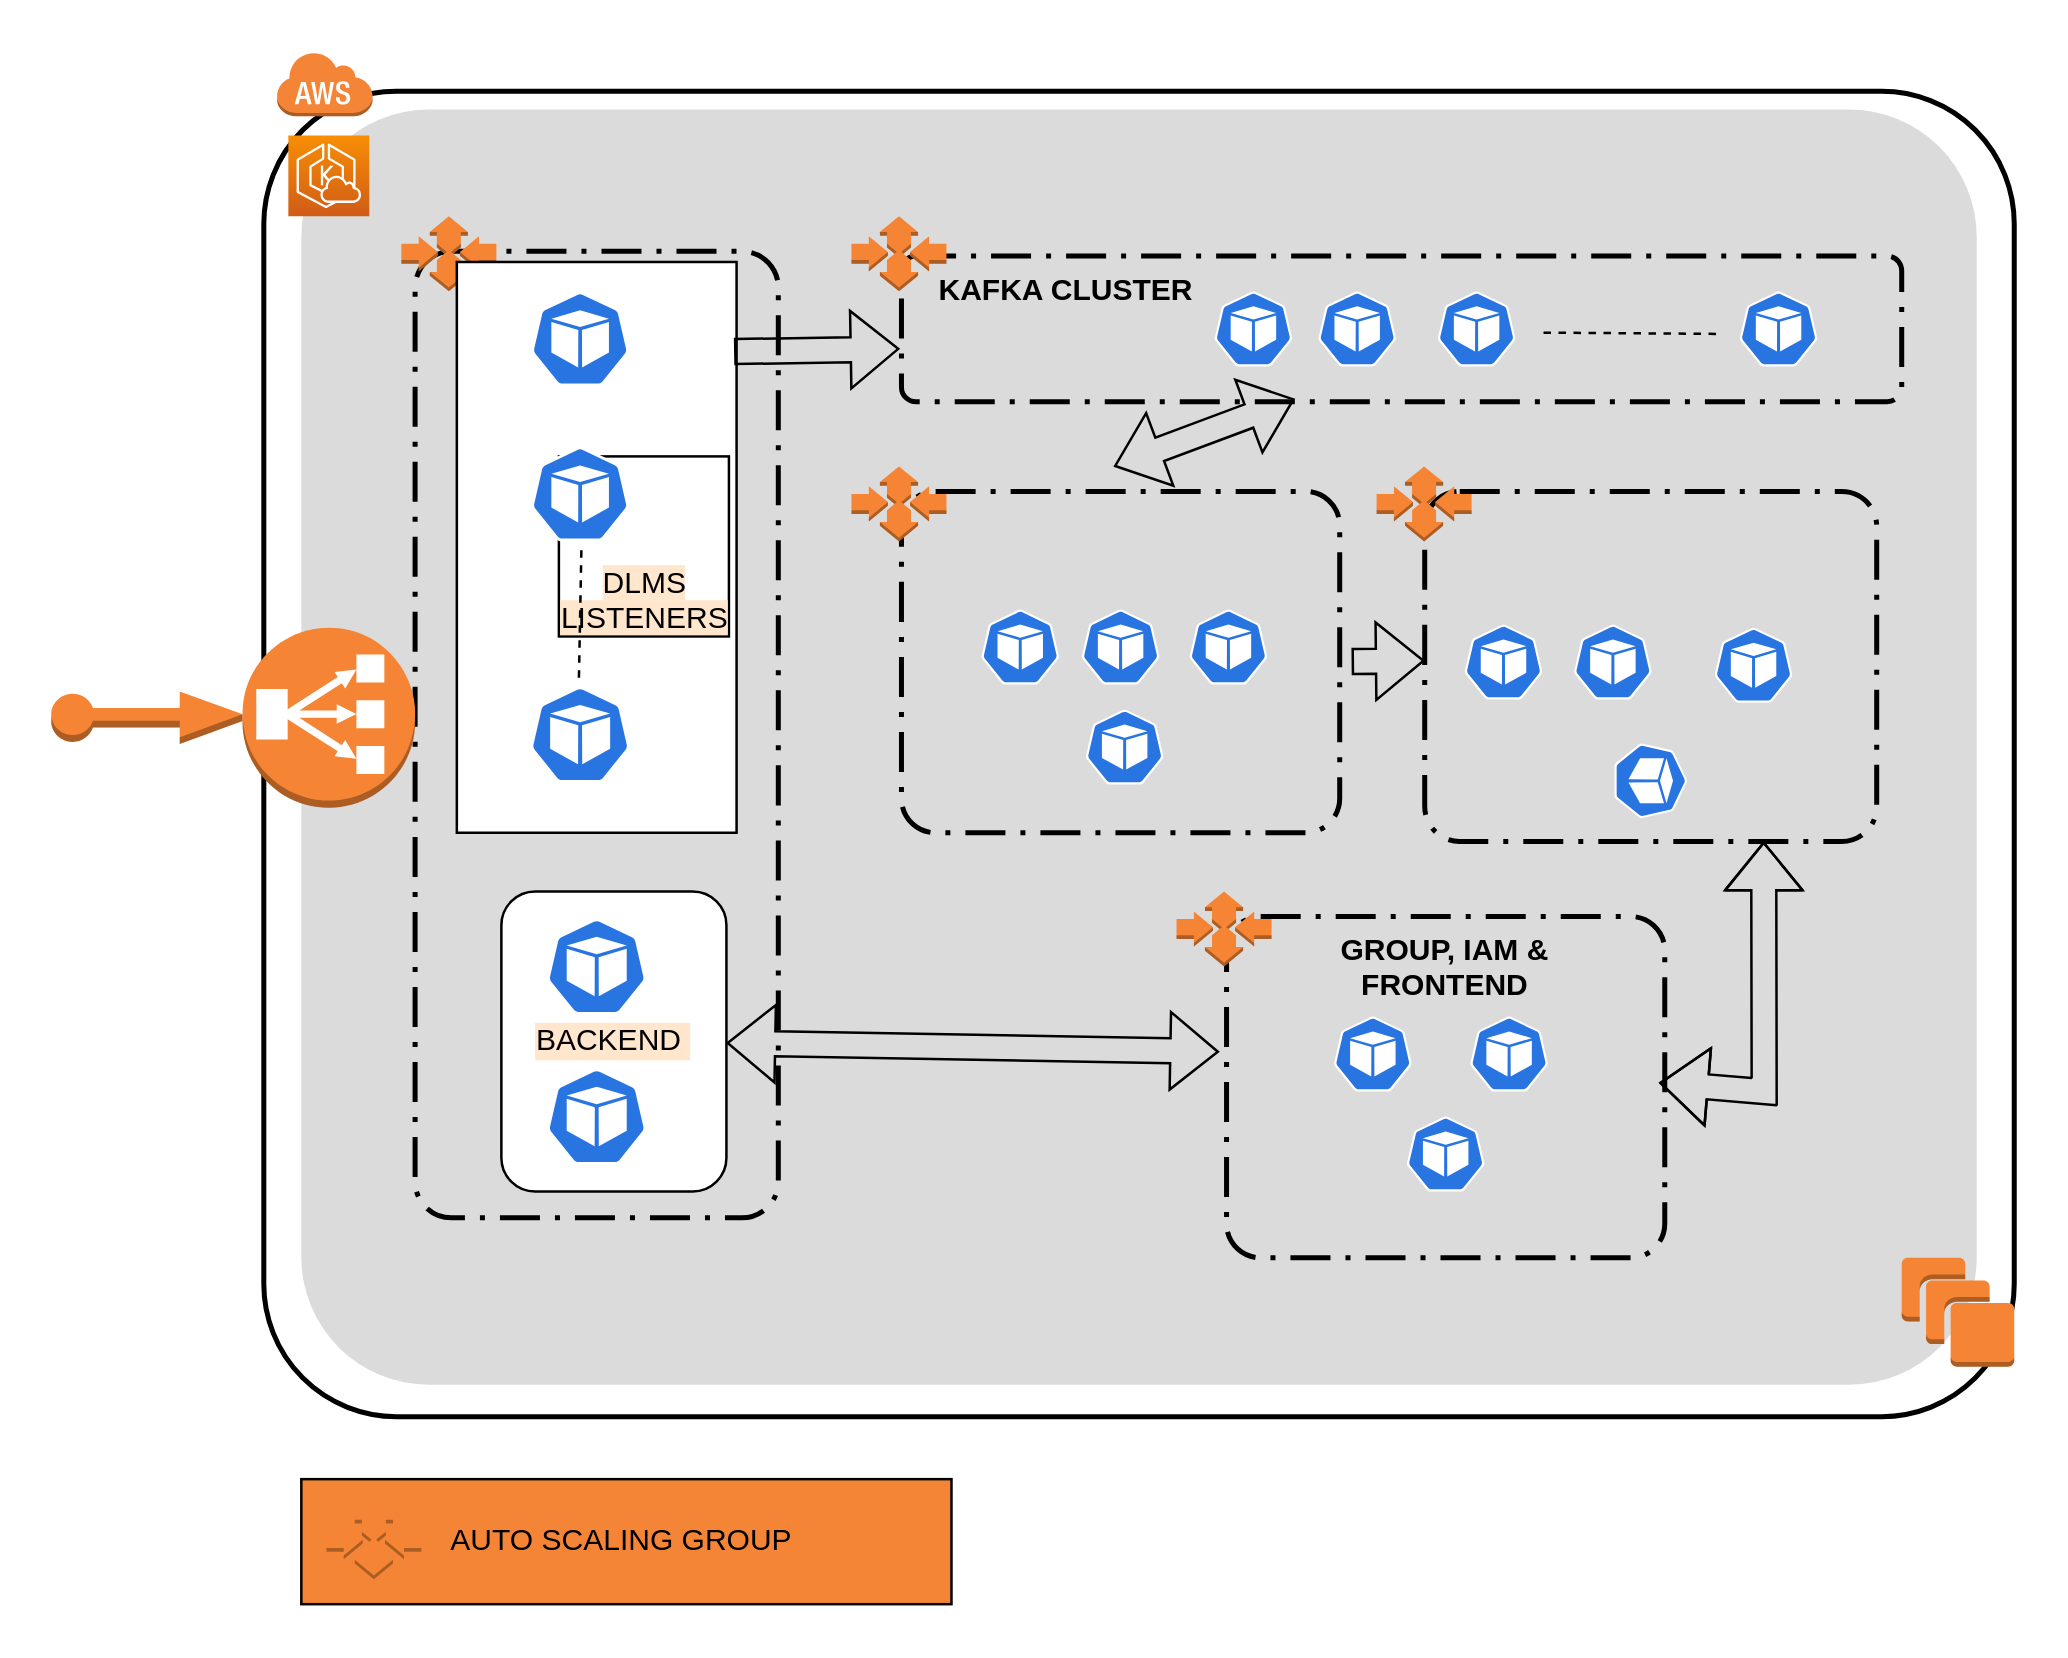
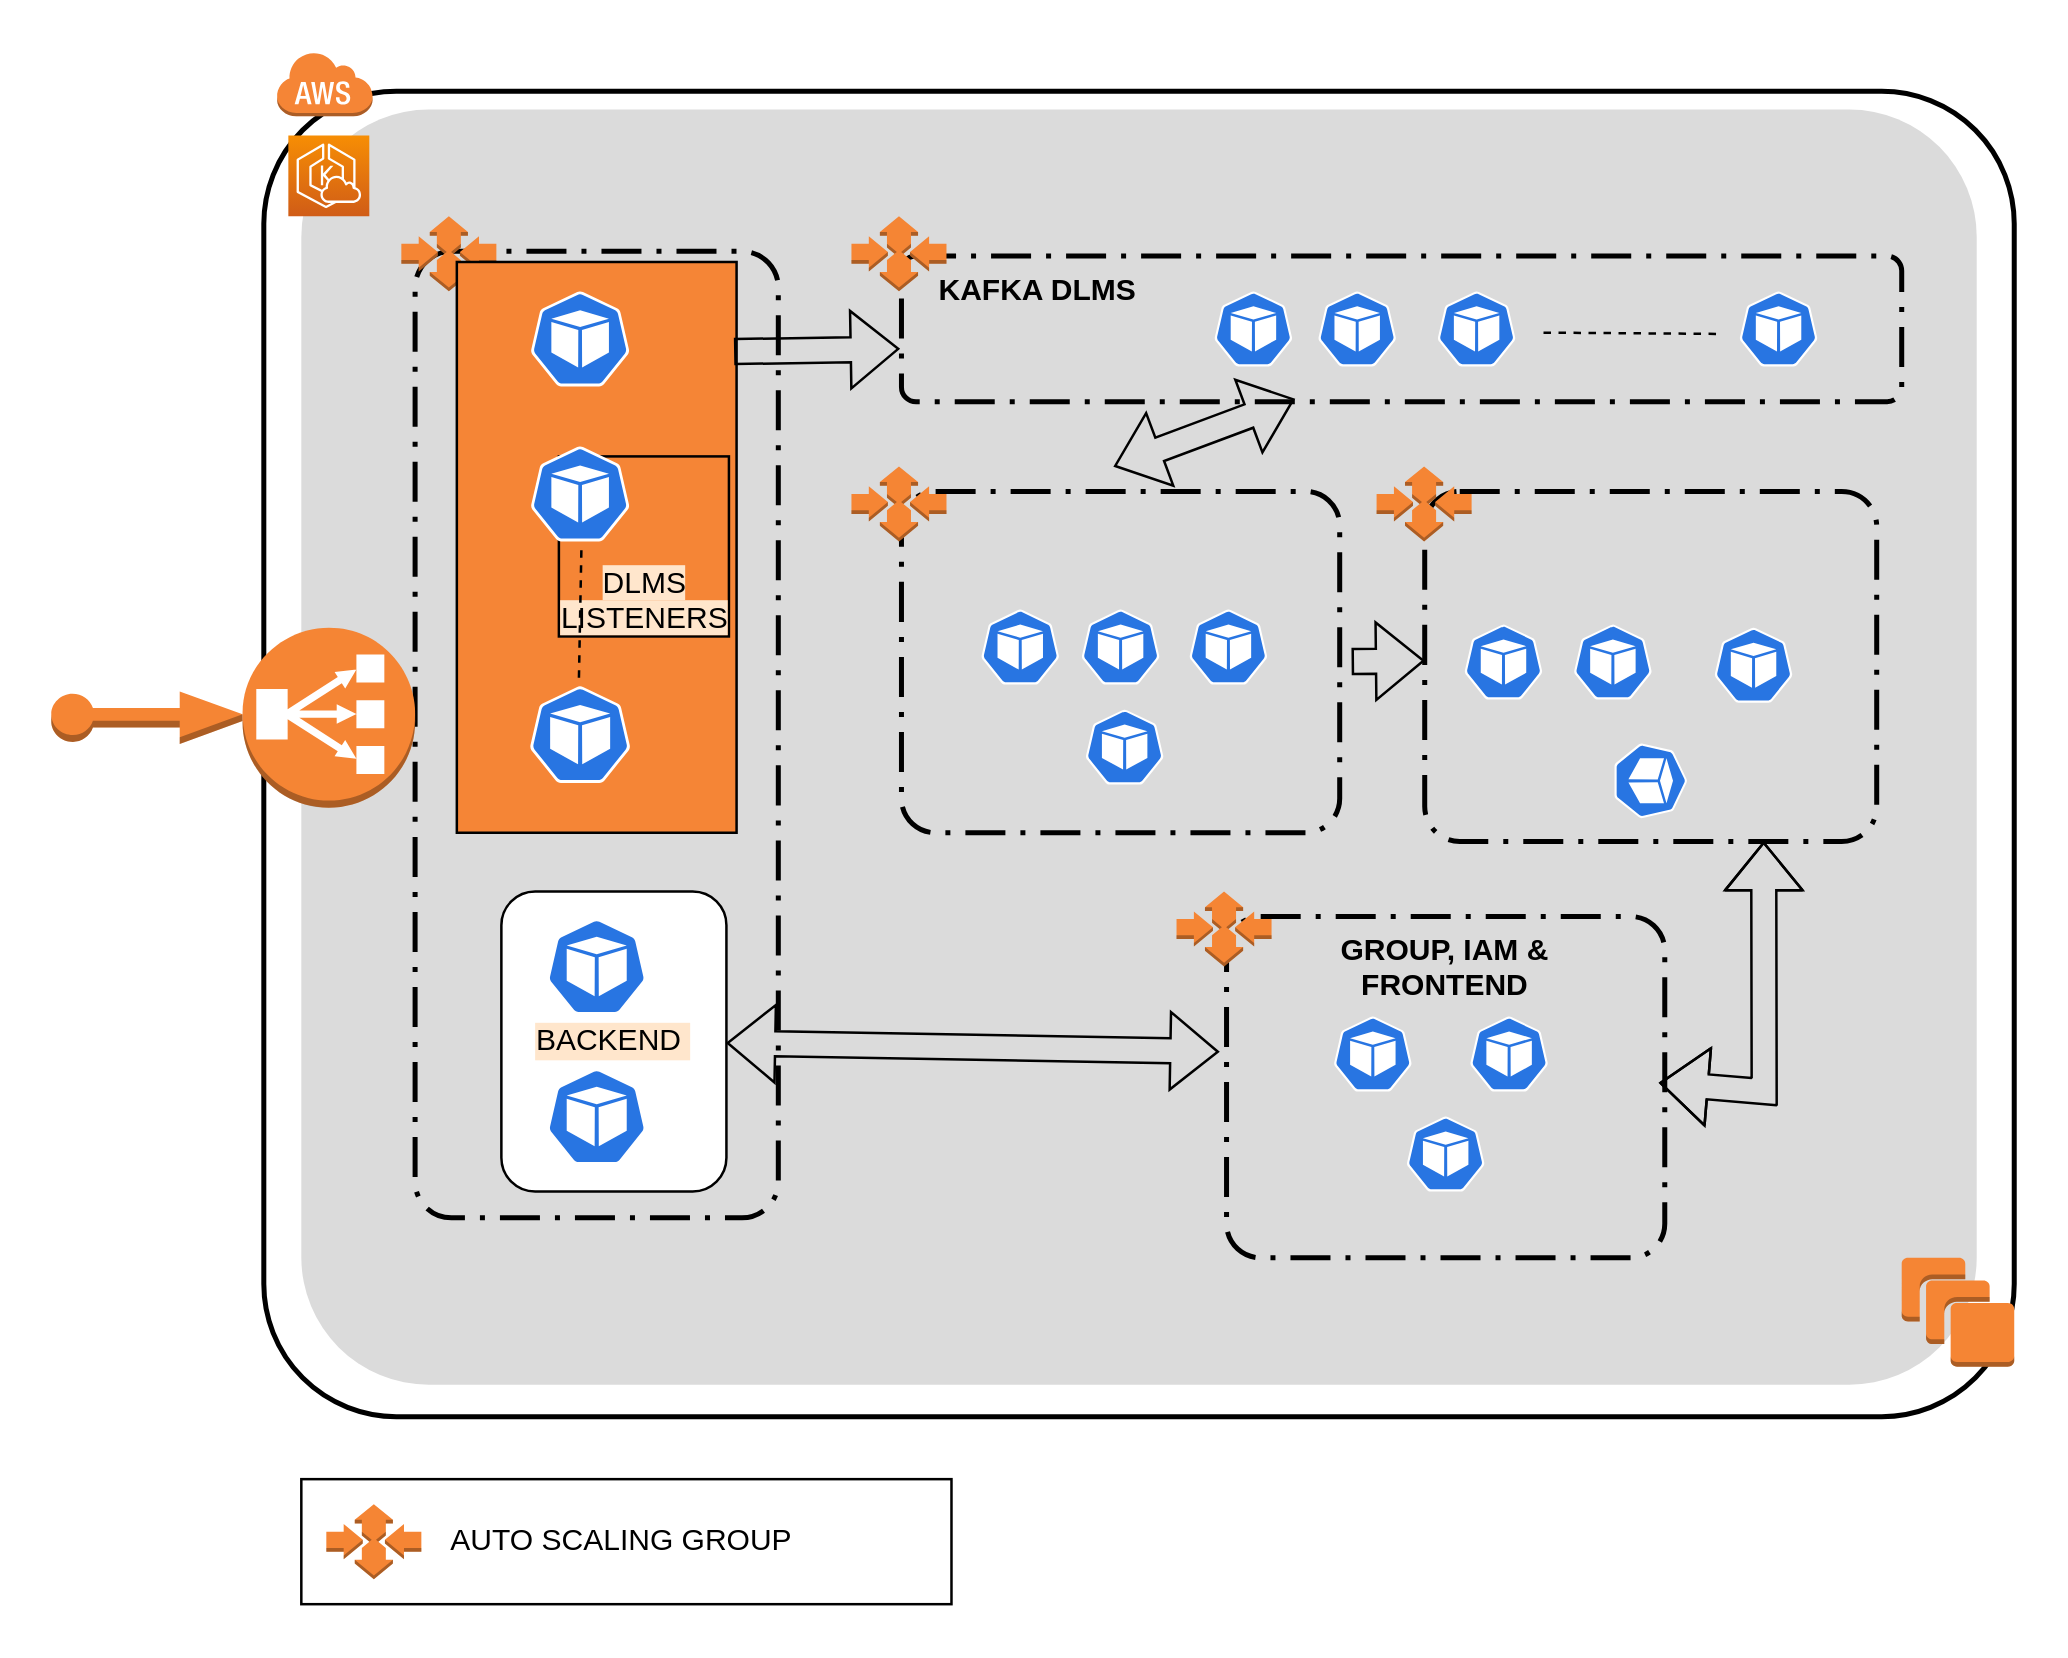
(1010, 290) -> (985, 290)
(597, 547) -> (597, 547)
(626, 1541) -> (626, 1541)
